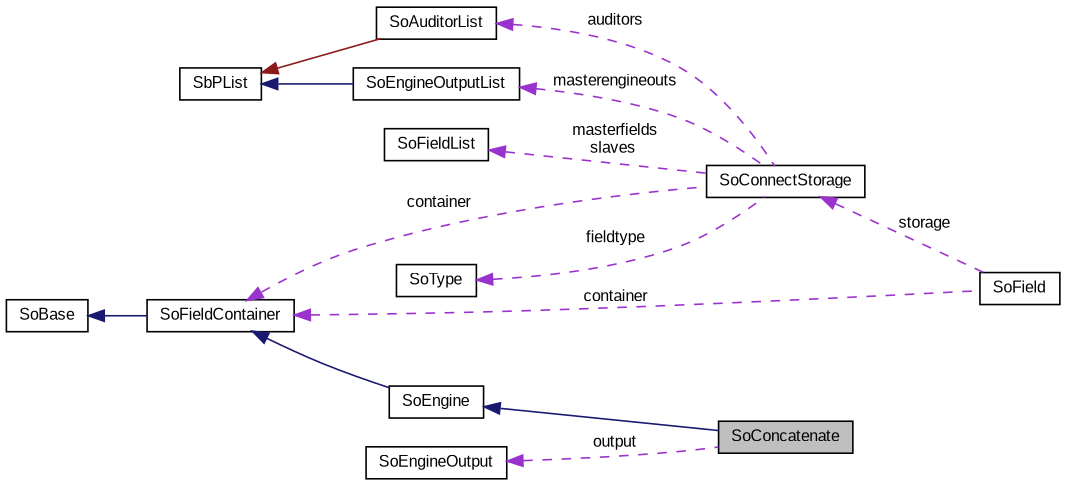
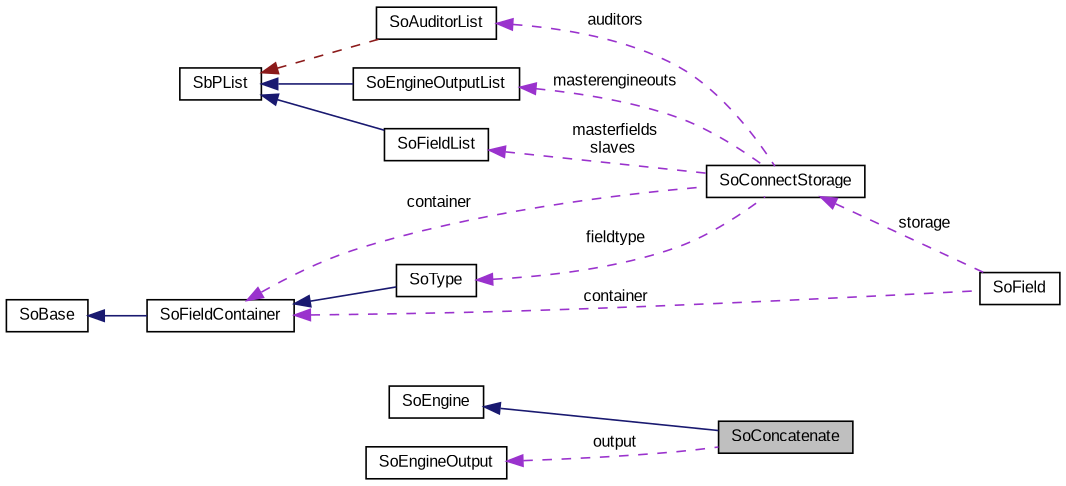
(329, 53) -> (329, 53)
none -> (331, 115)
(327, 365) -> (353, 294)
